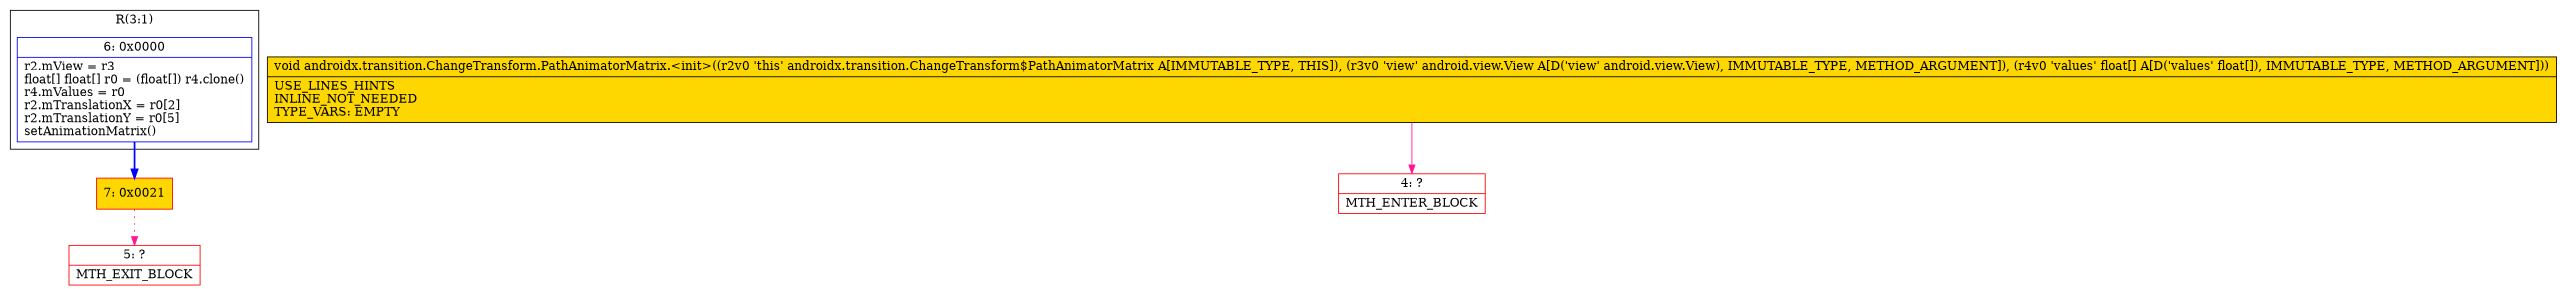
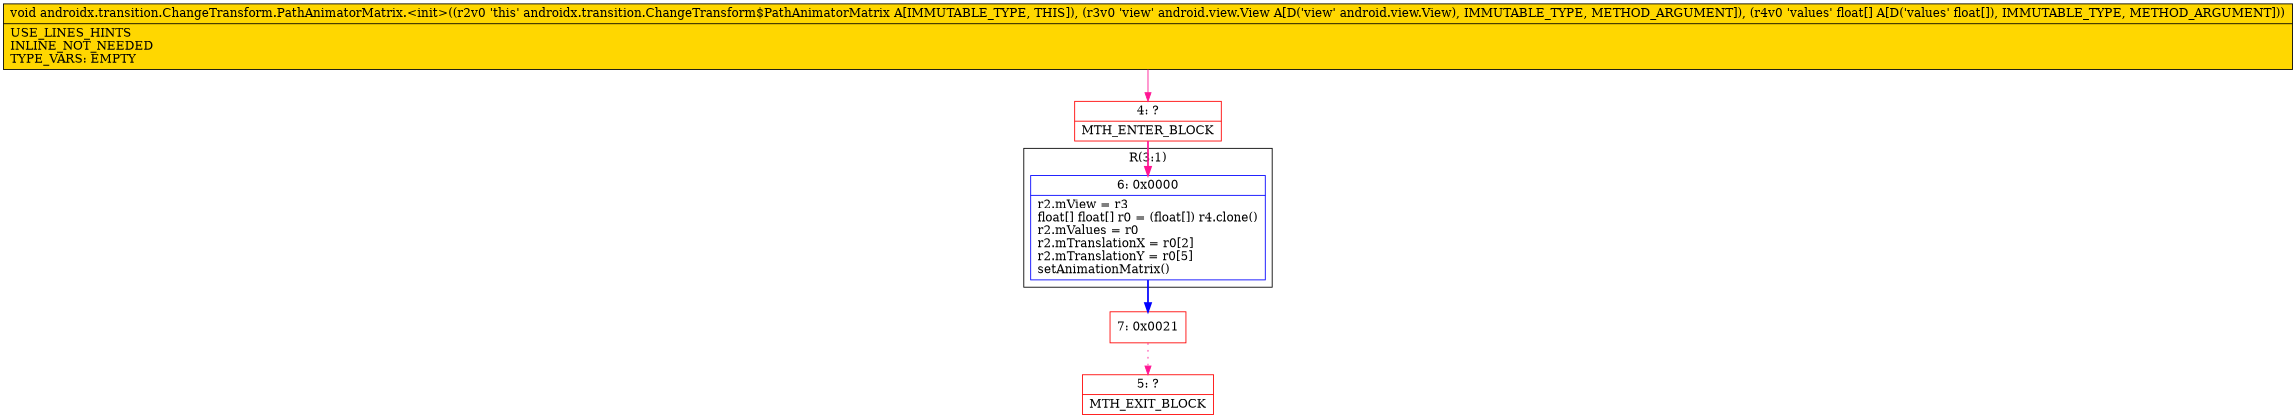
(75, 93) -> (1088, 231)
none -> (1148, 154)
(135, 194) -> (1148, 327)
